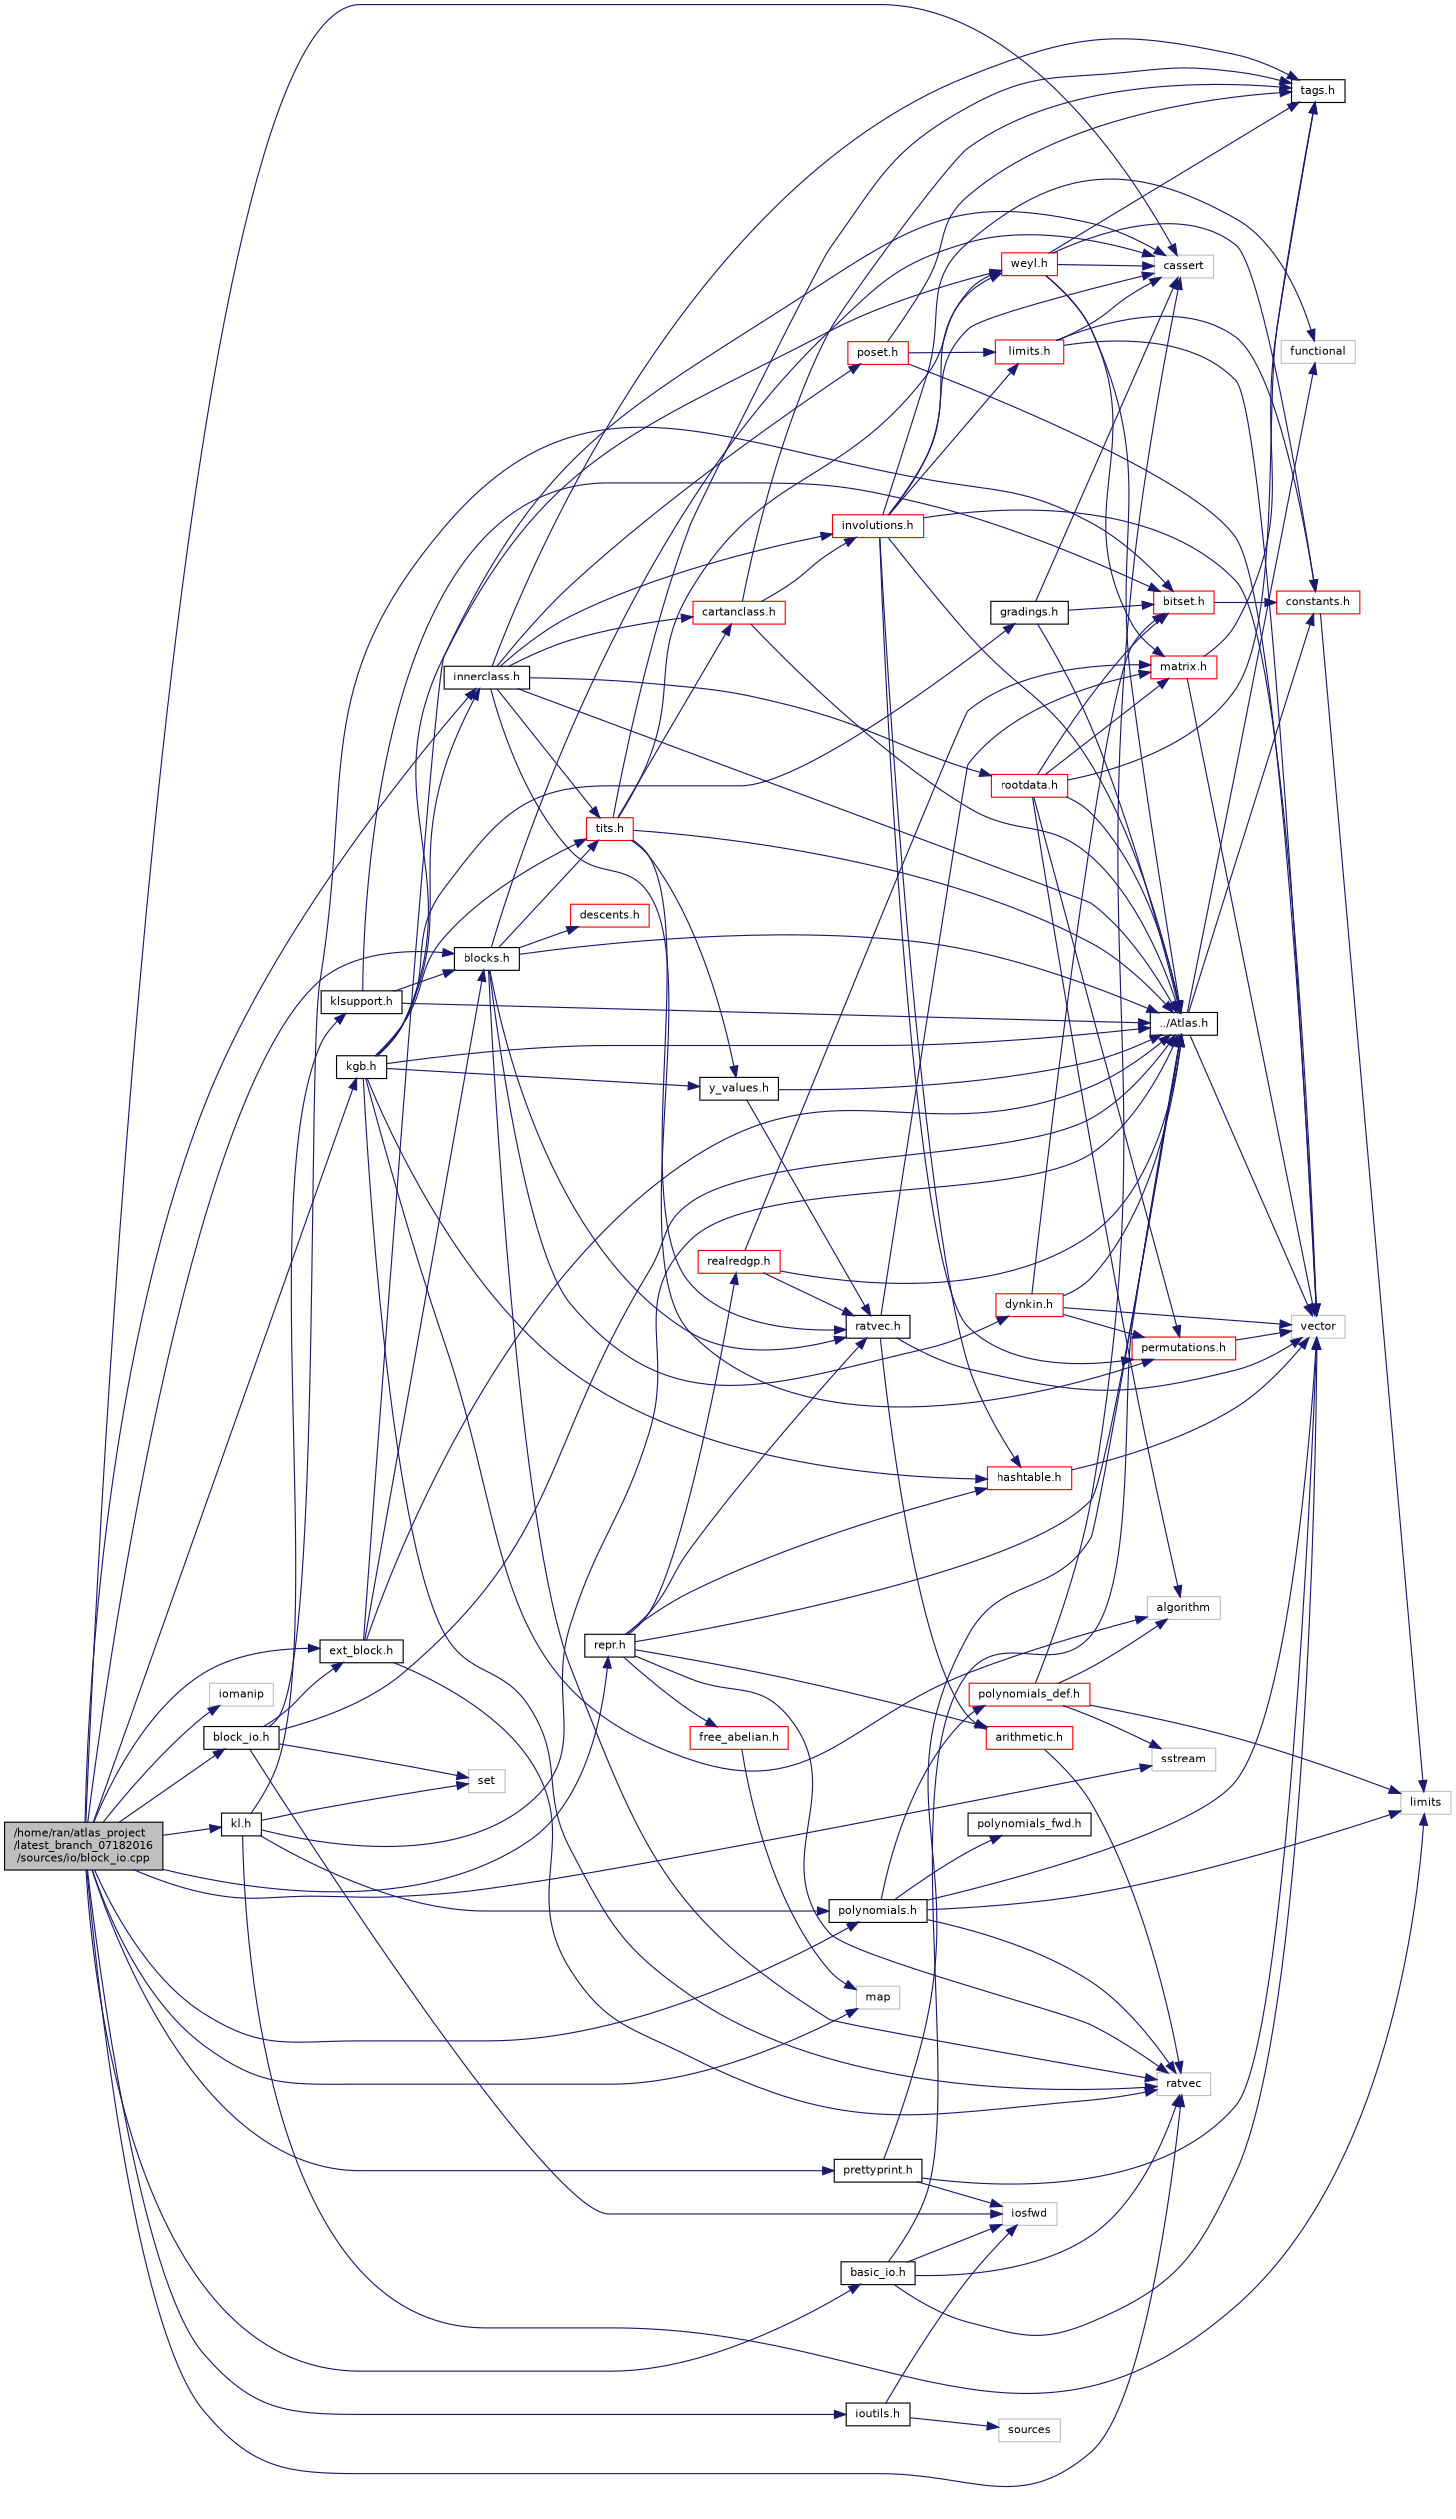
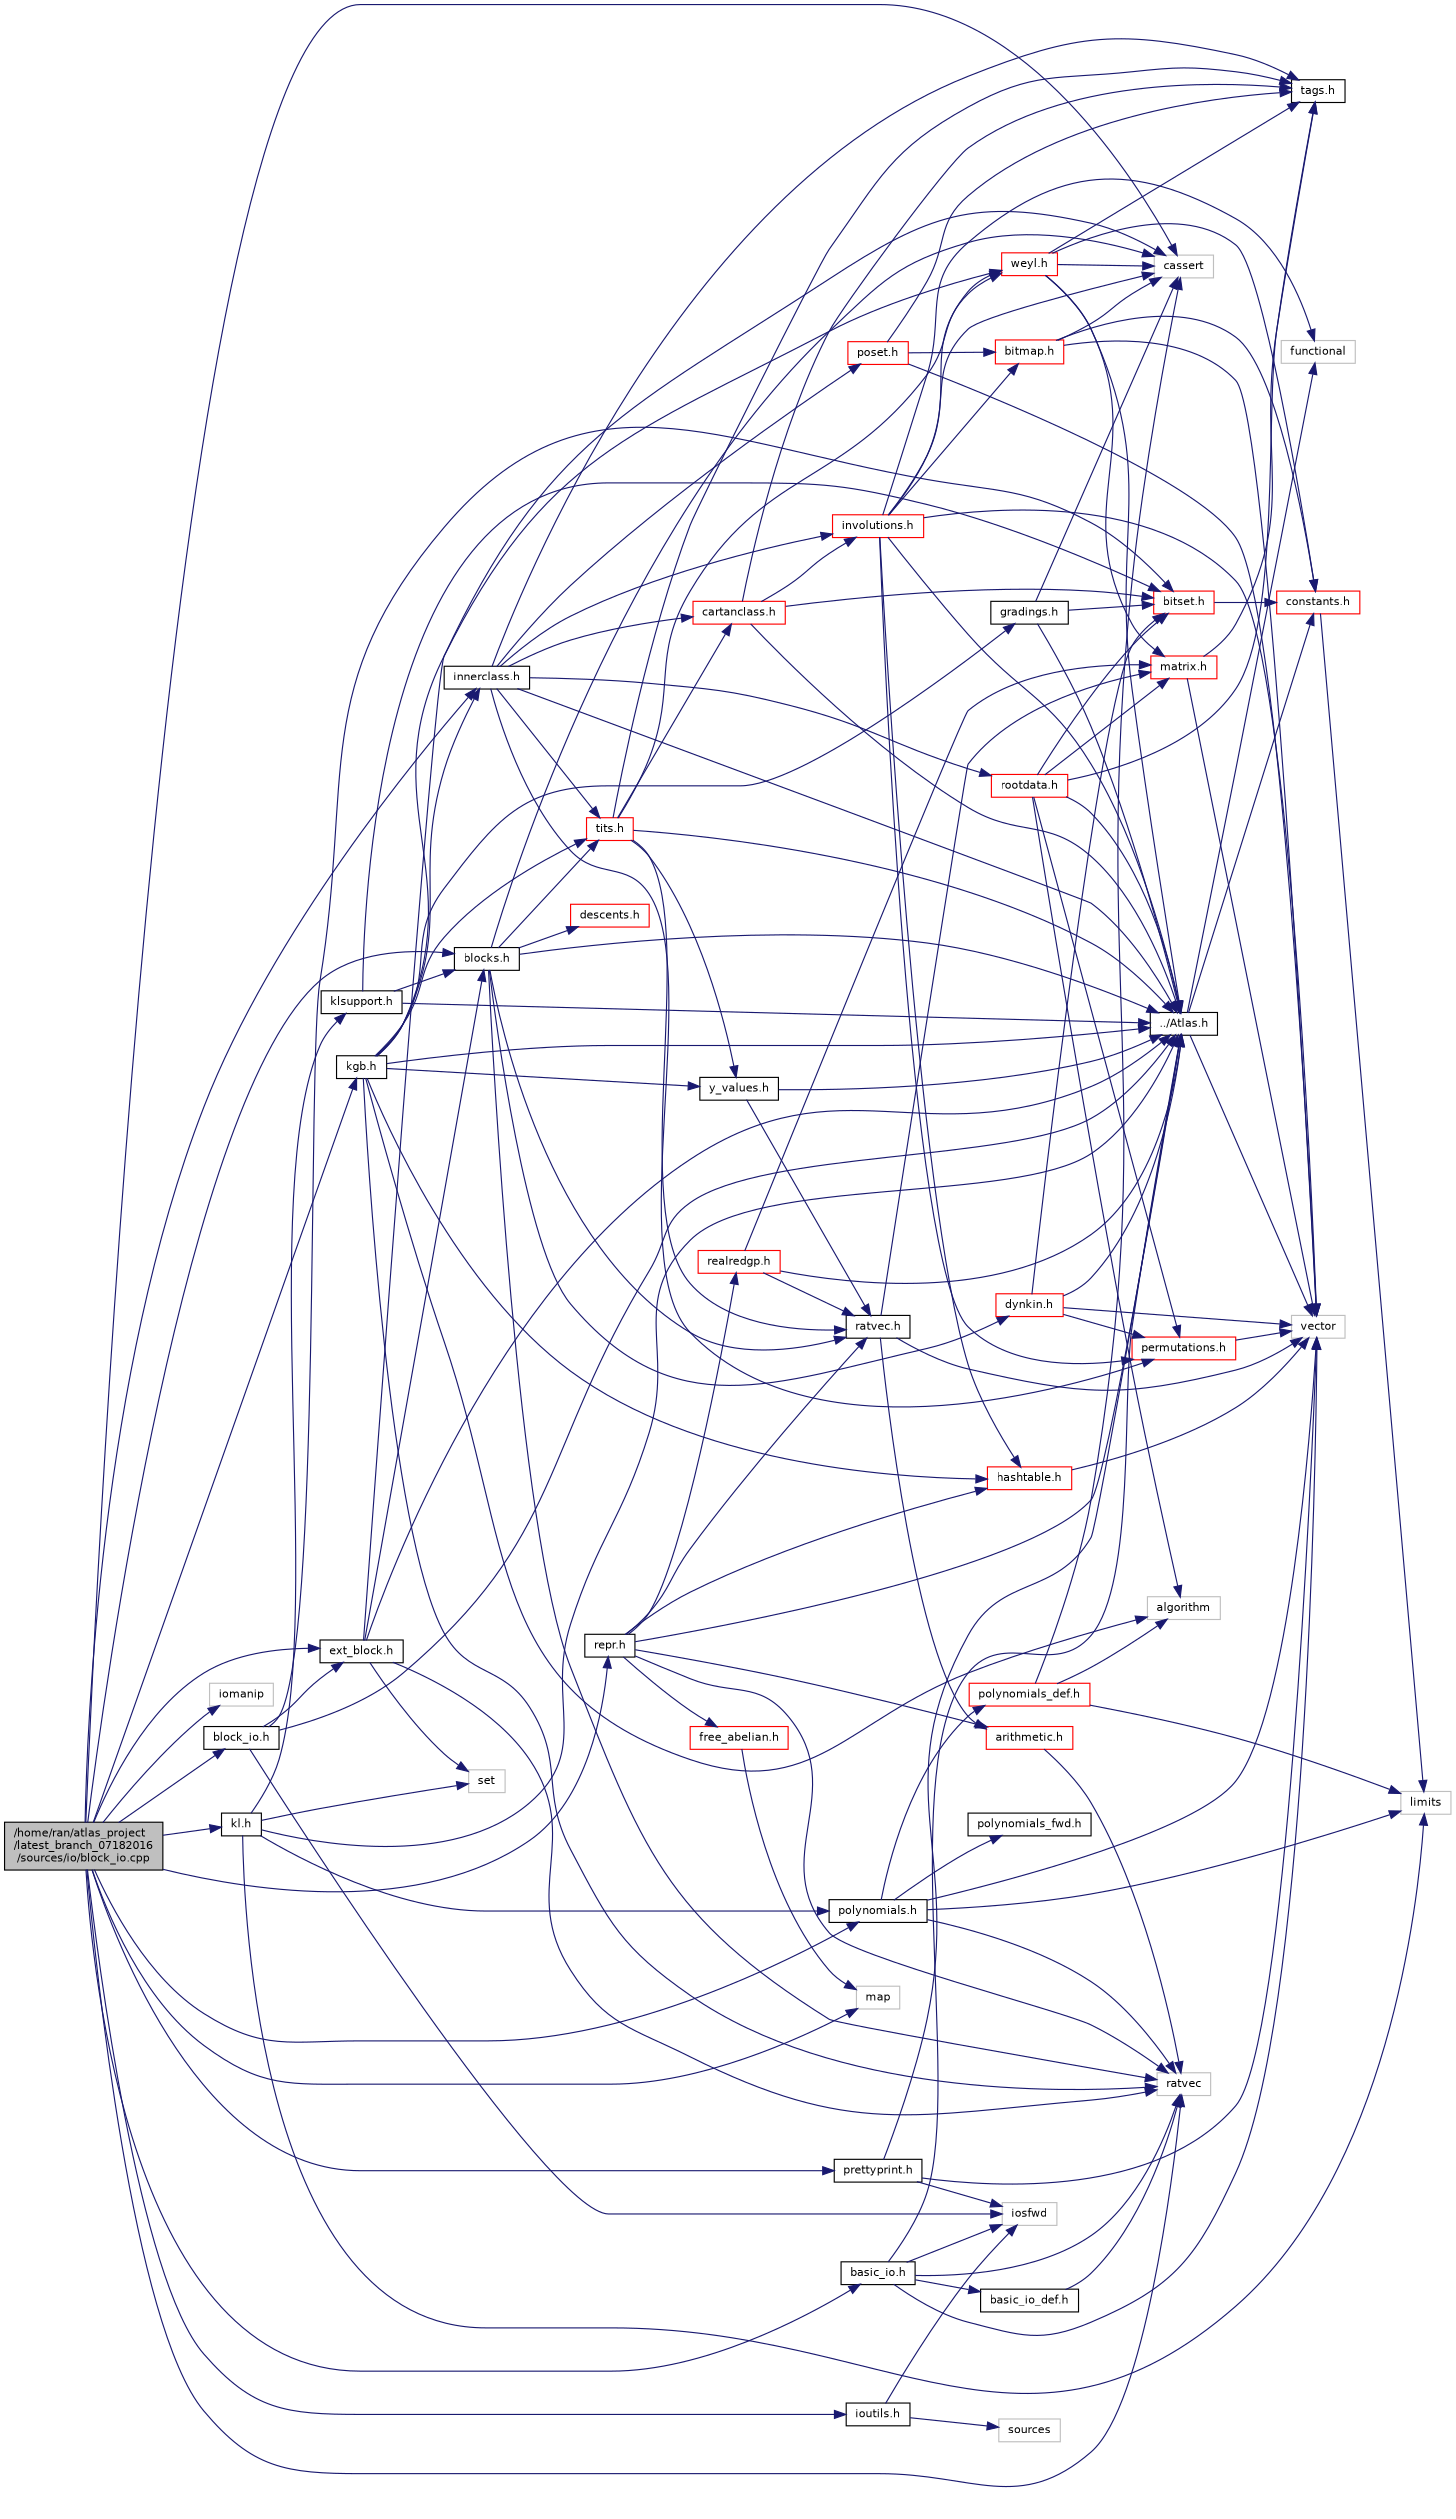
(1030, 352) -> (1030, 352)
none -> (964, 591)
(368, 1759) -> (410, 1717)
(1184, 1760) -> none
none -> (1030, 2301)
